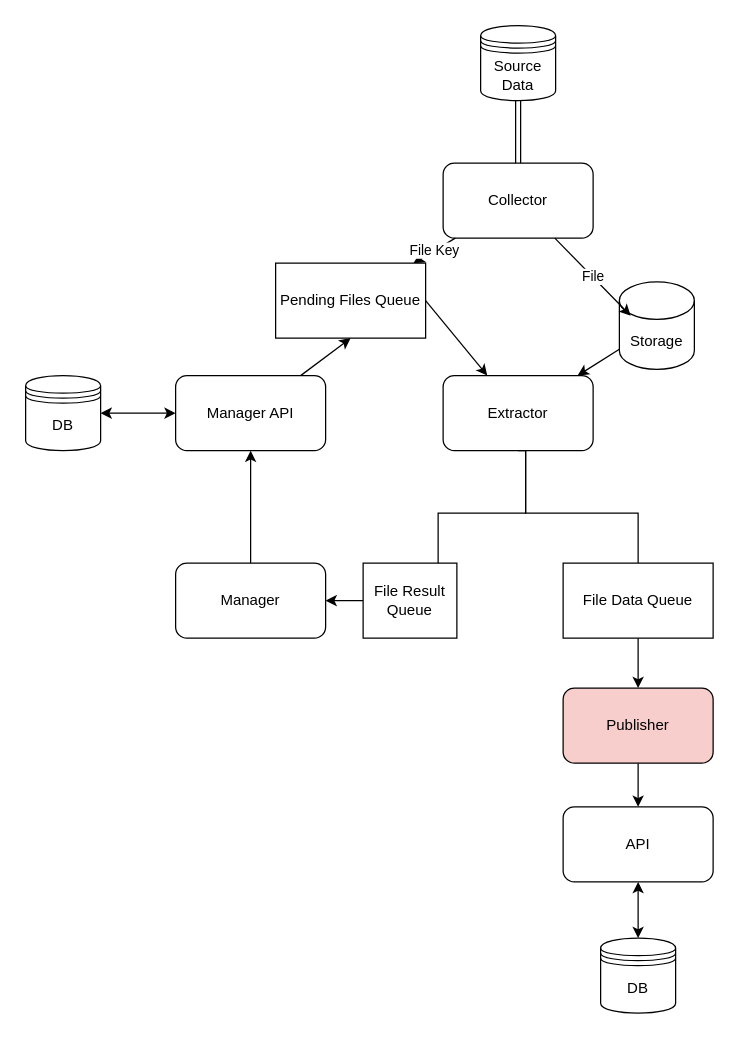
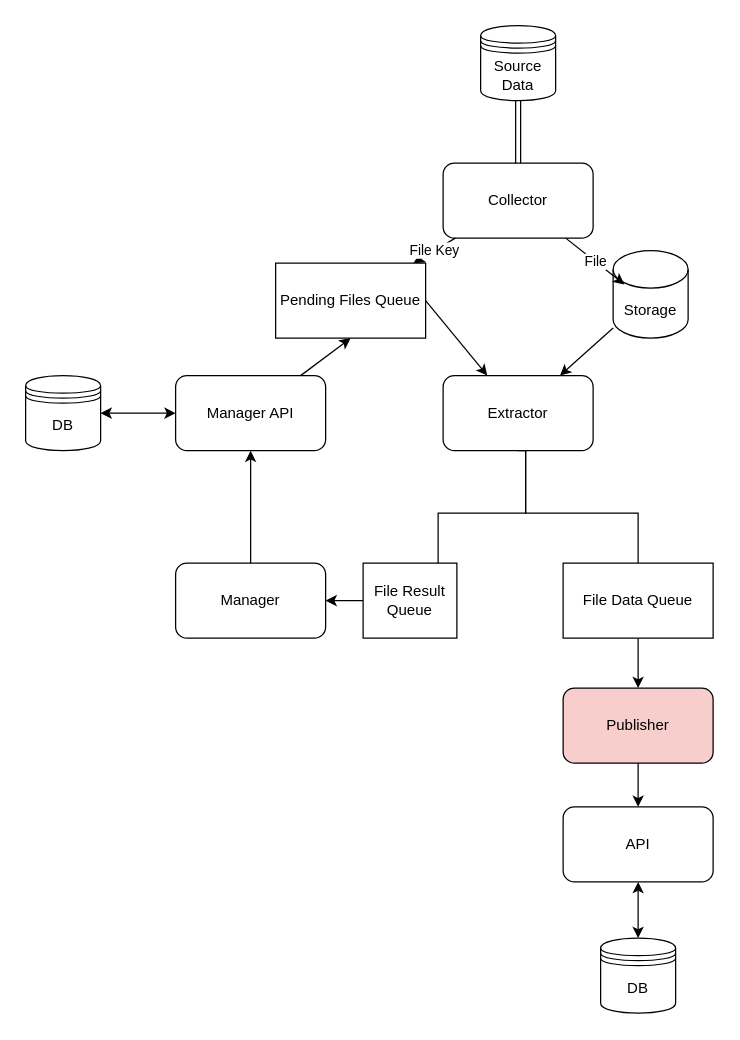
(657, 326) -> (651, 294)
